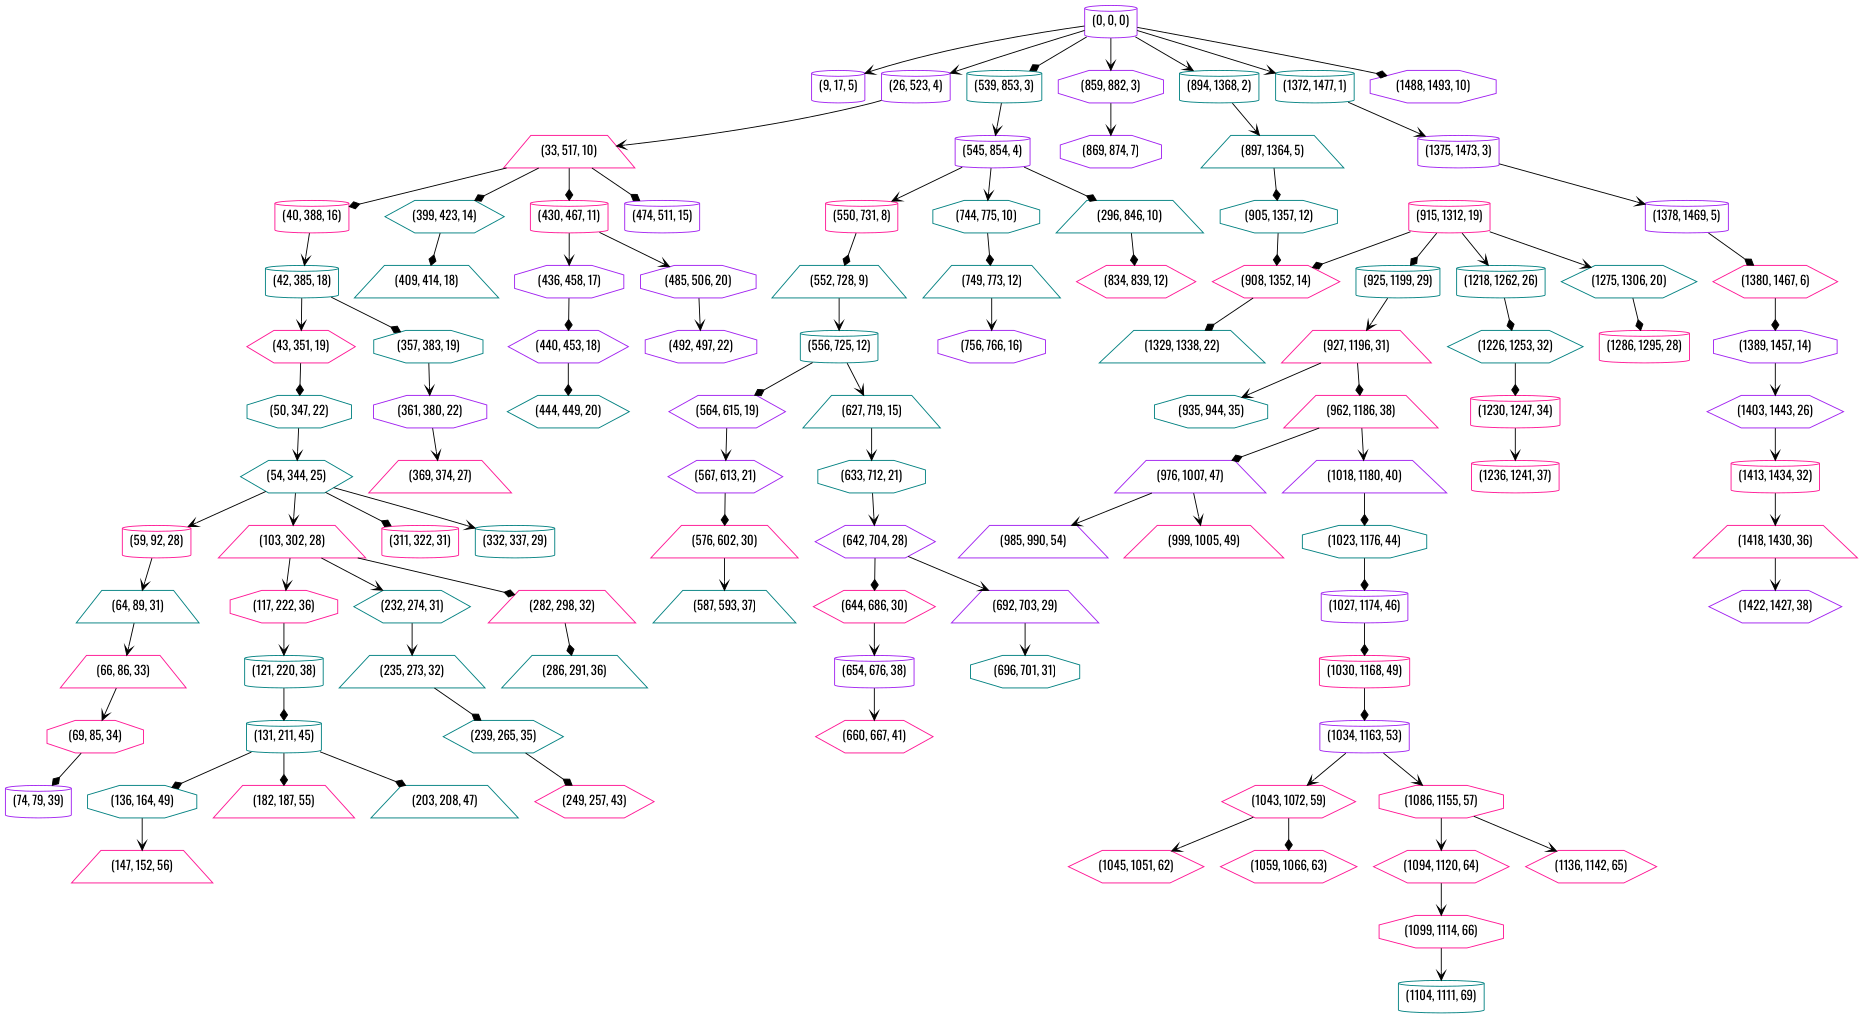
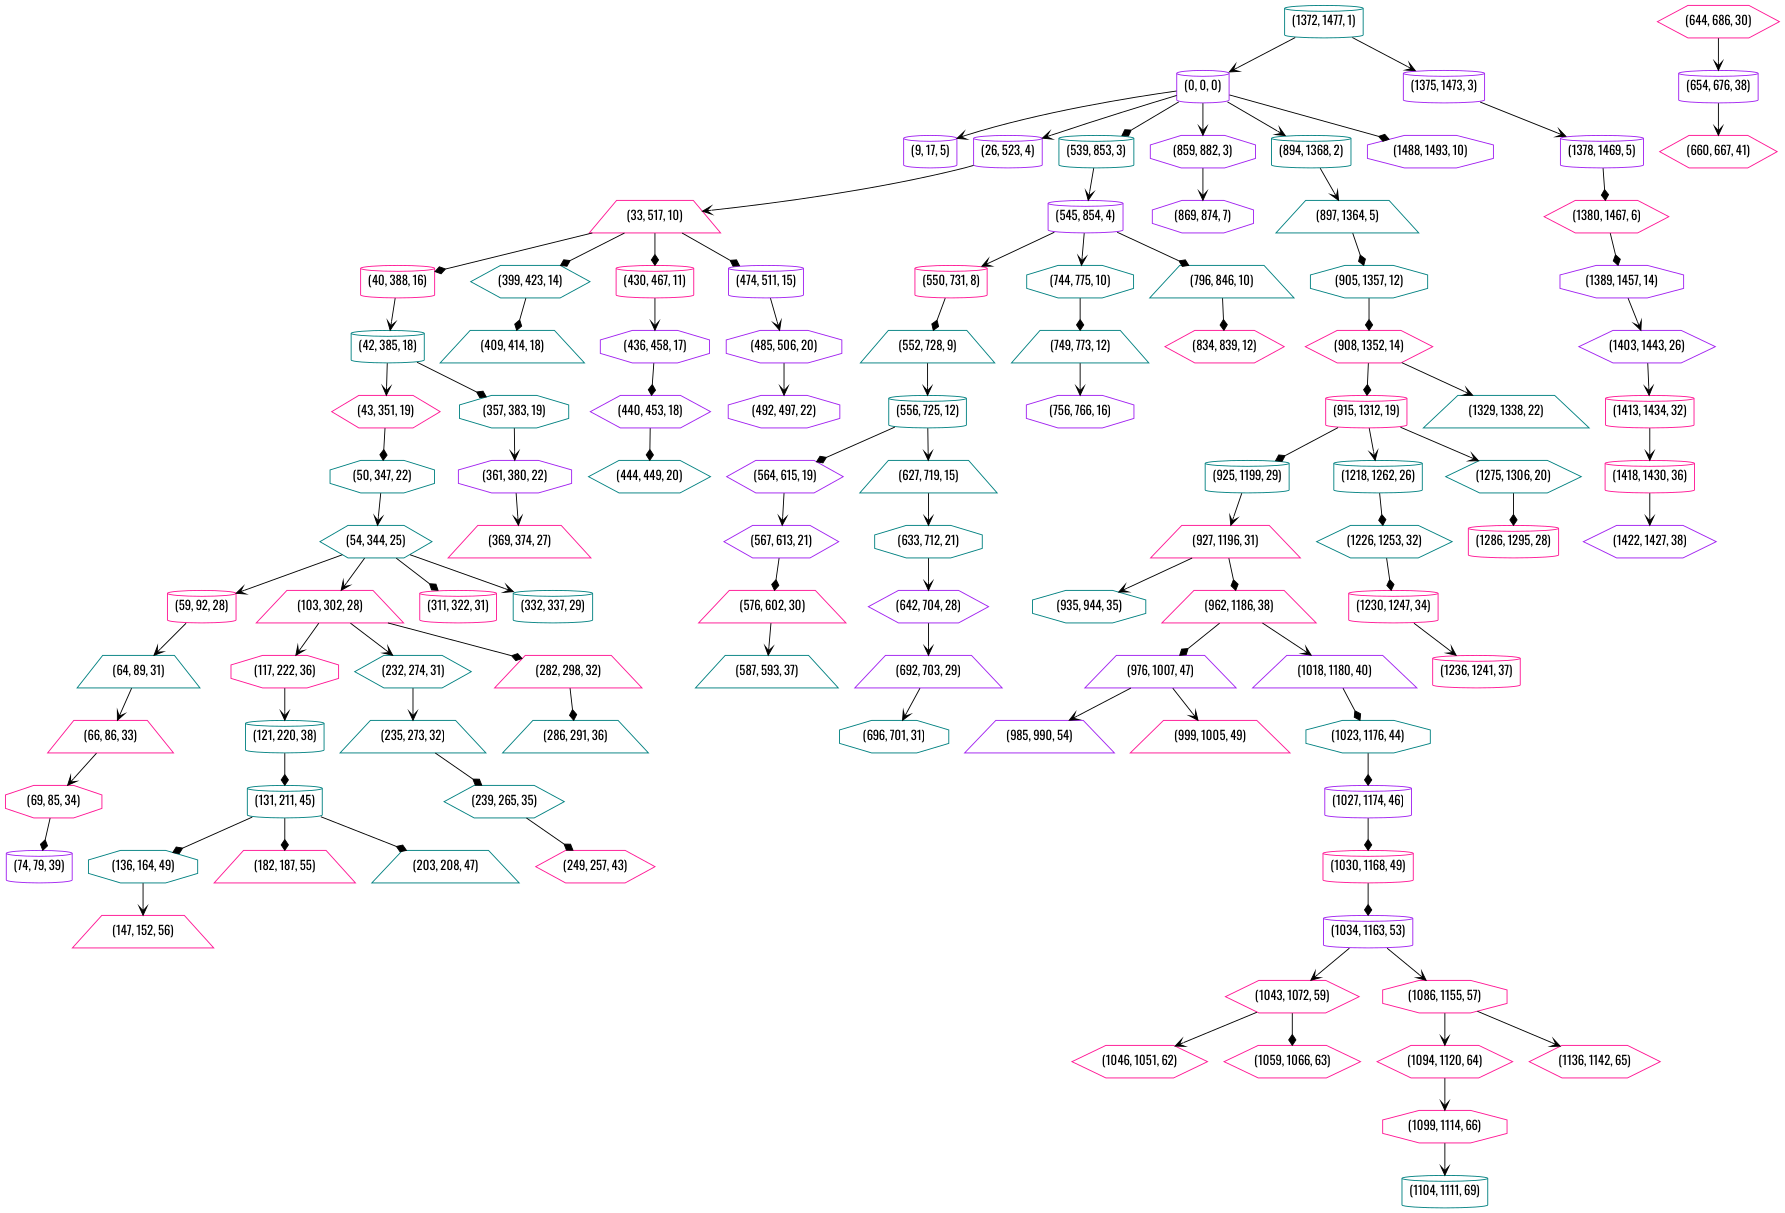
(1202, 50) -> (1266, 53)
(1130, 217) -> (1222, 282)
(630, 248) -> (774, 310)
(1367, 248) -> (1368, 374)
(1234, 311) -> (1433, 377)
(1775, 542) -> (1650, 477)
(875, 569) -> none
(1136, 867) -> (1140, 1062)
